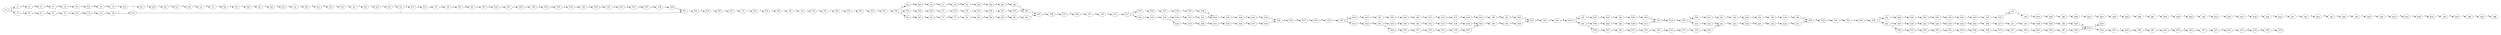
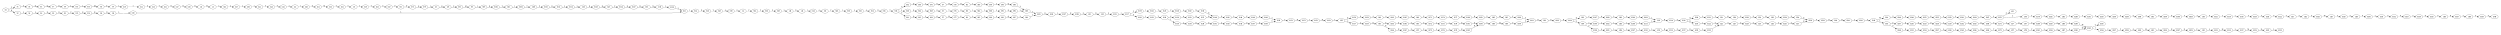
(2019, 14) -> (2012, 17)
